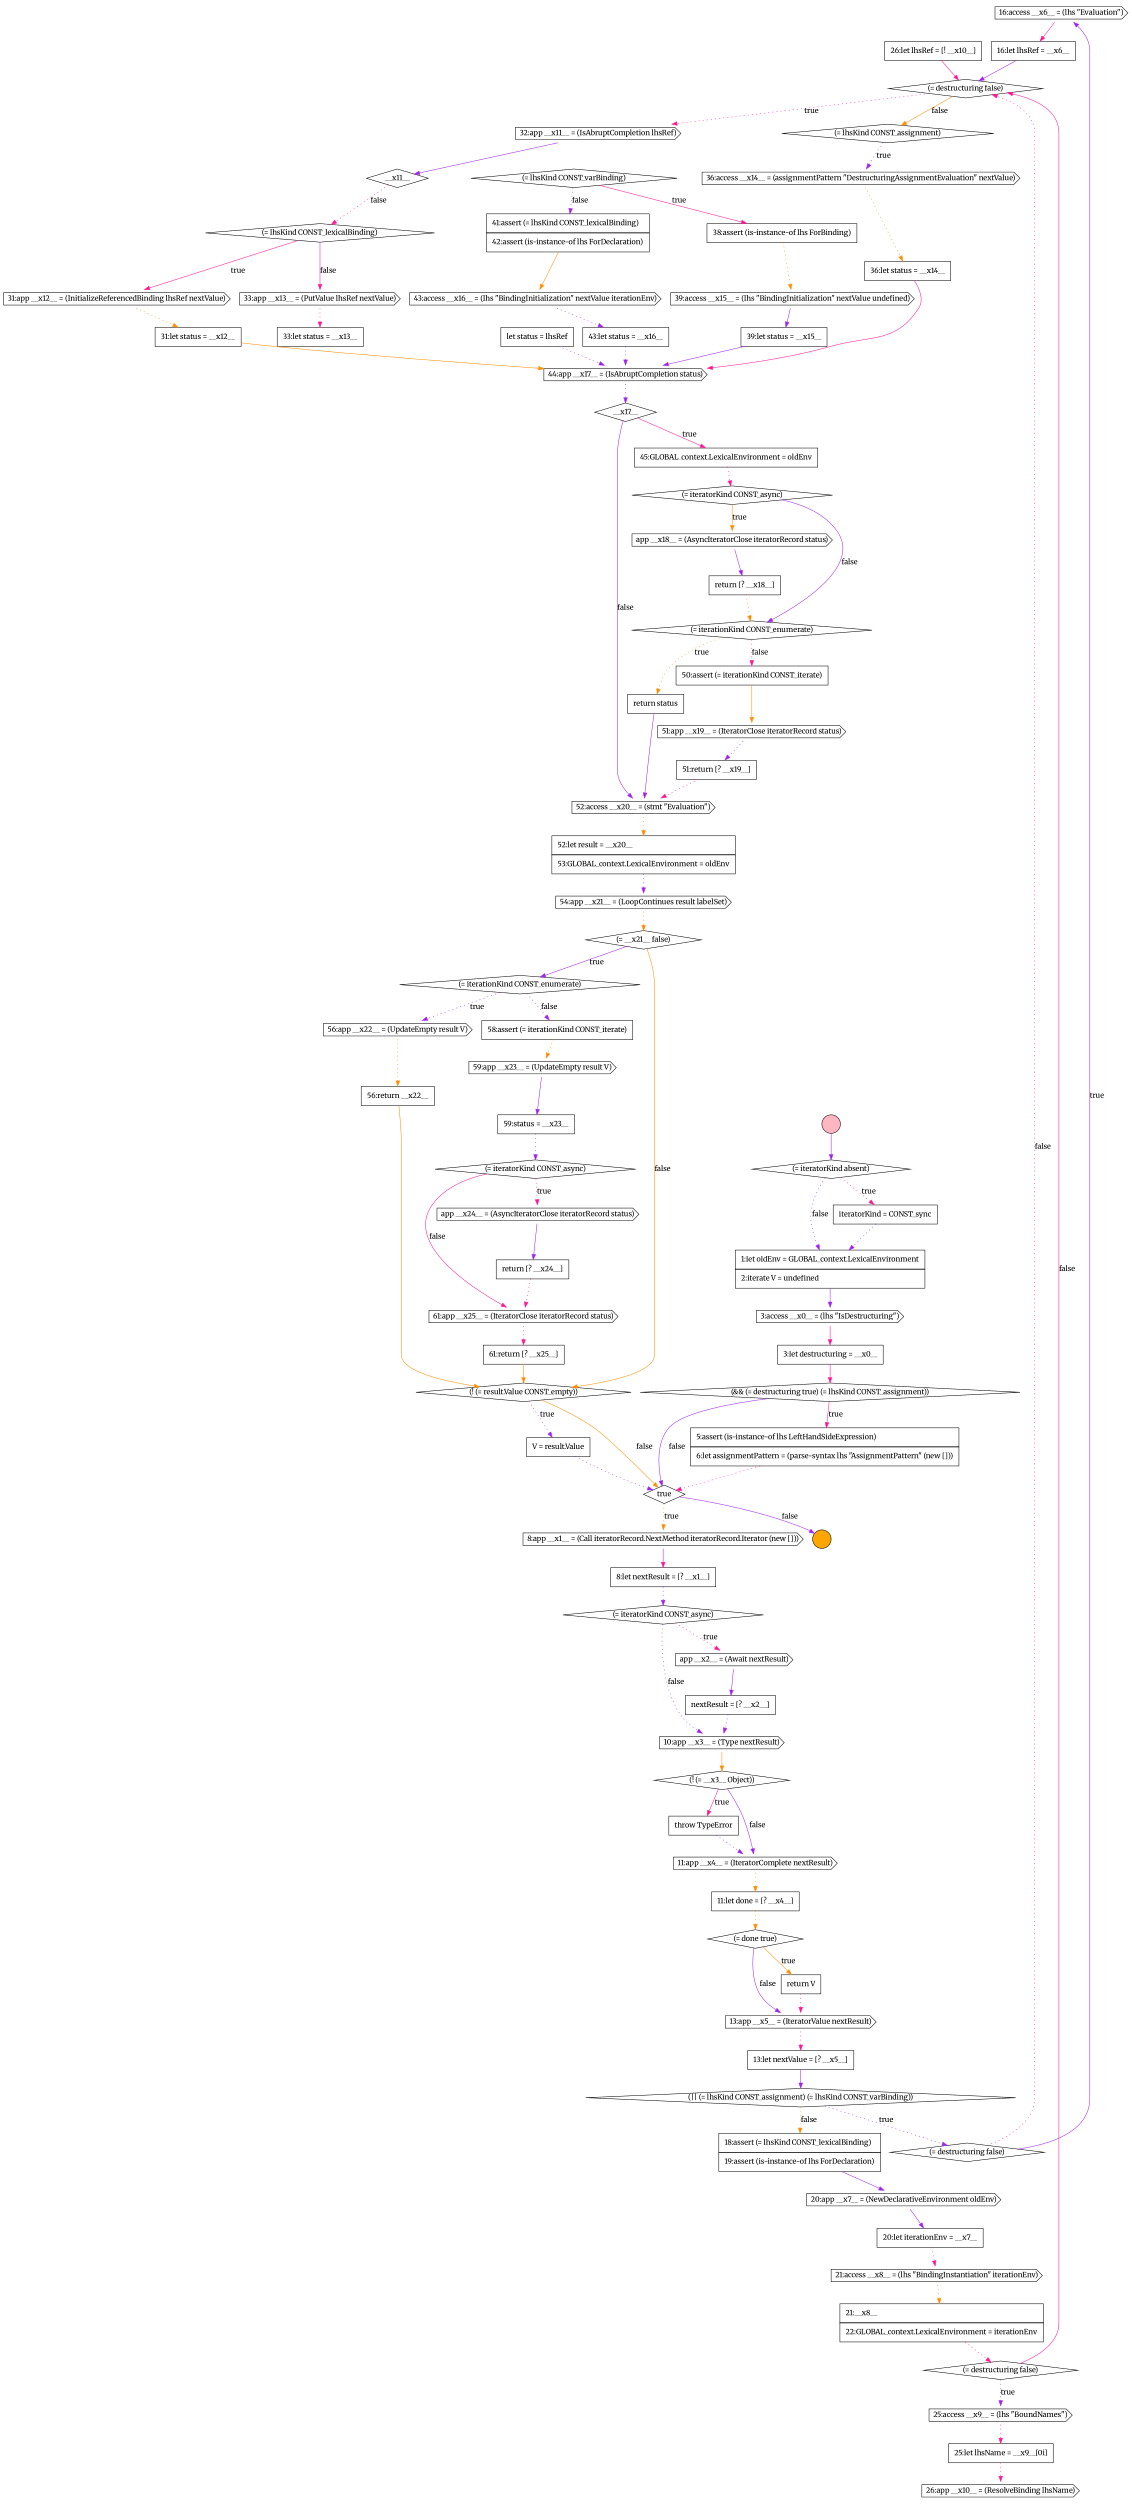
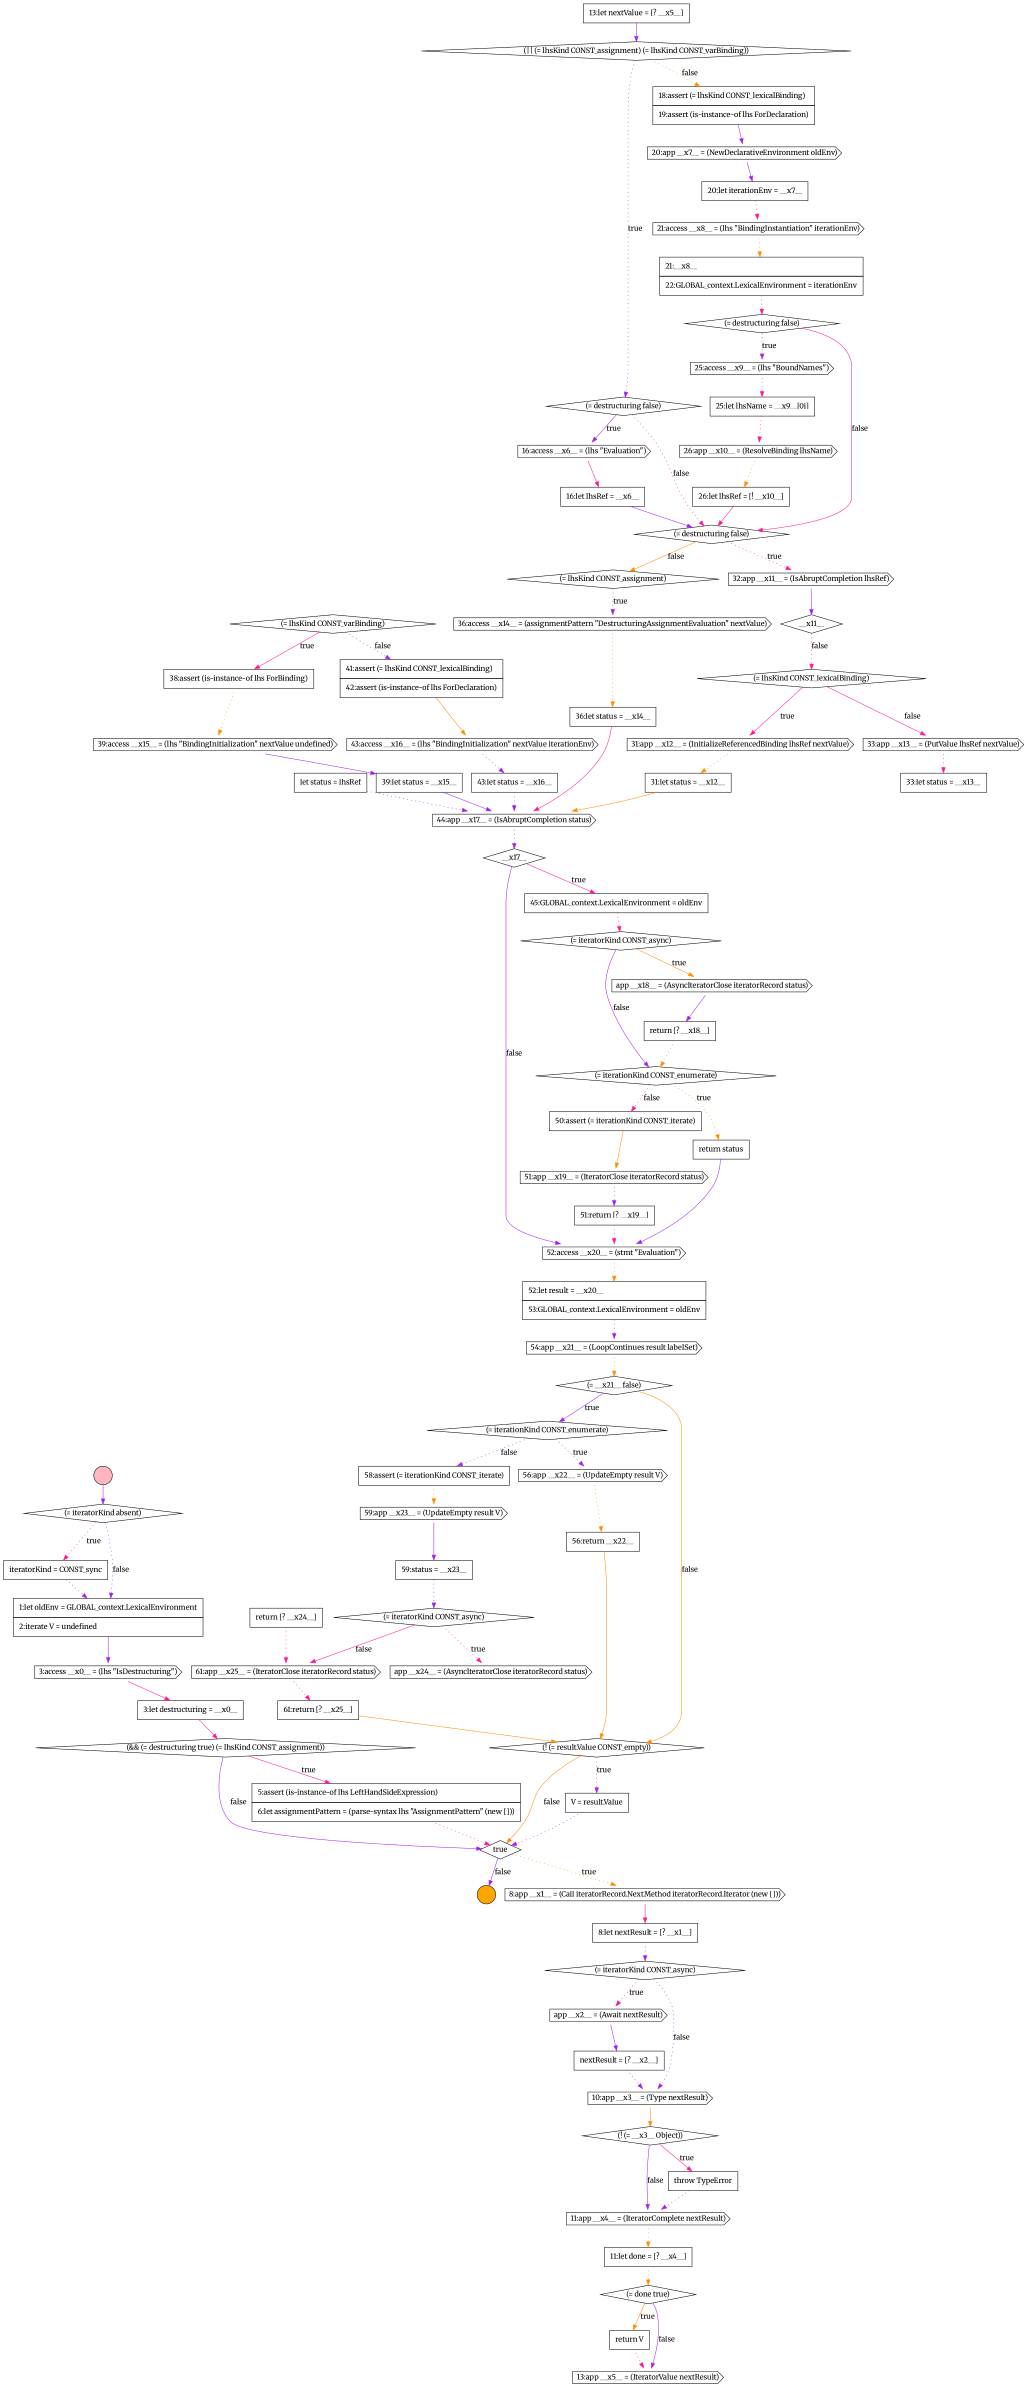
none -> (751, 471)
(535, 1239) -> none
(801, 2038) -> none
